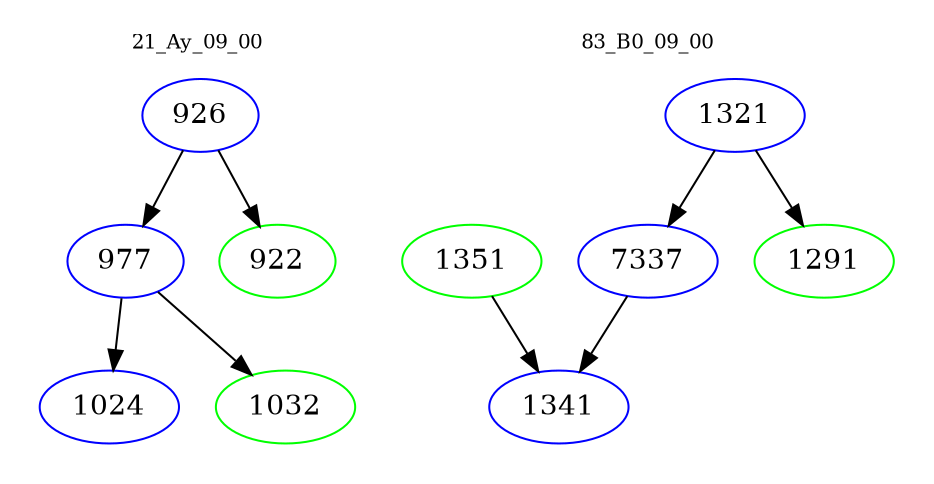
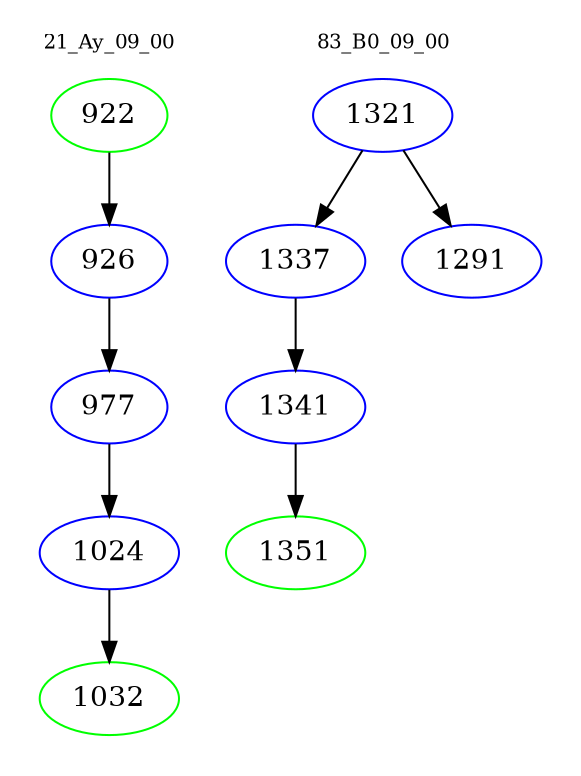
(234, 179) -> (109, 178)
(648, 261) -> (296, 261)
(824, 261) -> (472, 261)
(510, 325) -> (296, 470)
(197, 326) -> (109, 616)
